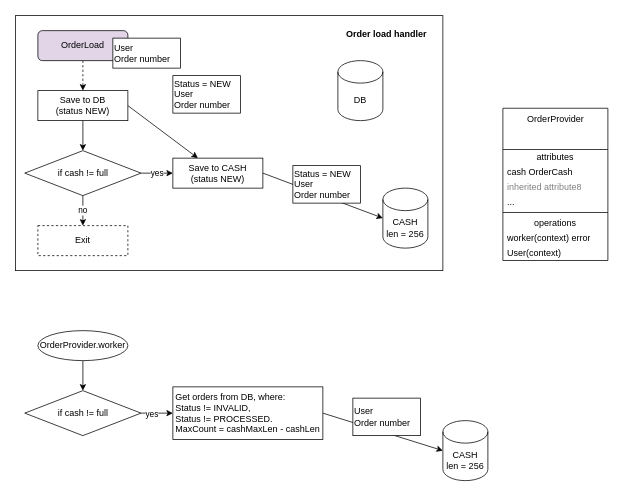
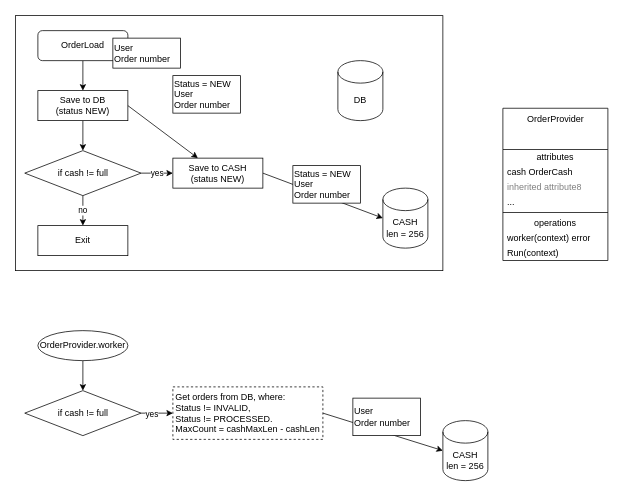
(387, 34) -> none
(83, 45) -> (83, 45)
(83, 72) -> (83, 72)
(83, 240) -> (83, 240)
(540, 253) -> (538, 253)
(248, 413) -> (248, 413)
